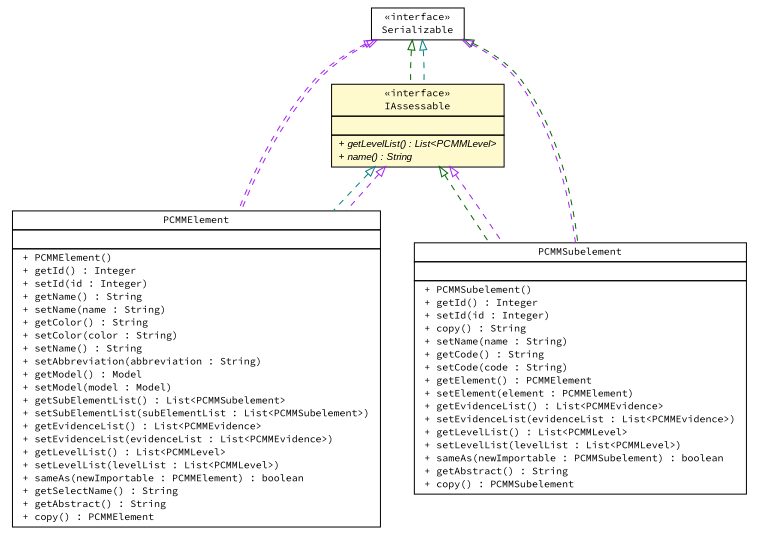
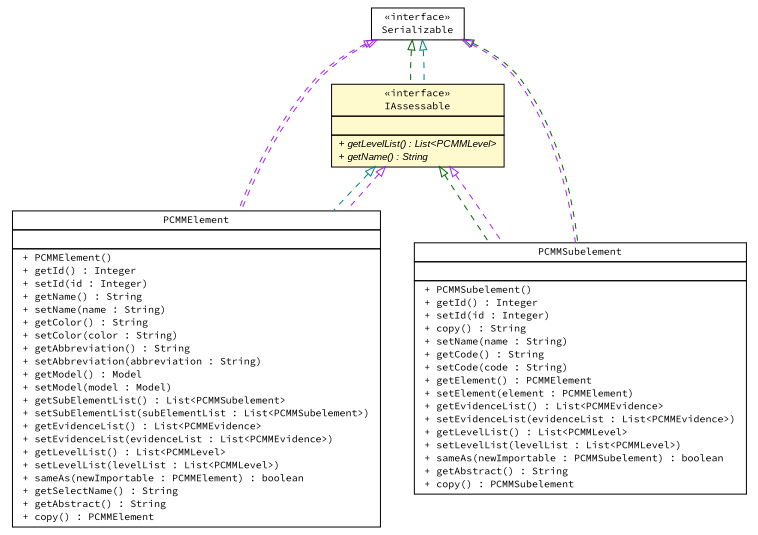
(375, 157) -> (383, 157)
(83, 349) -> (107, 349)
